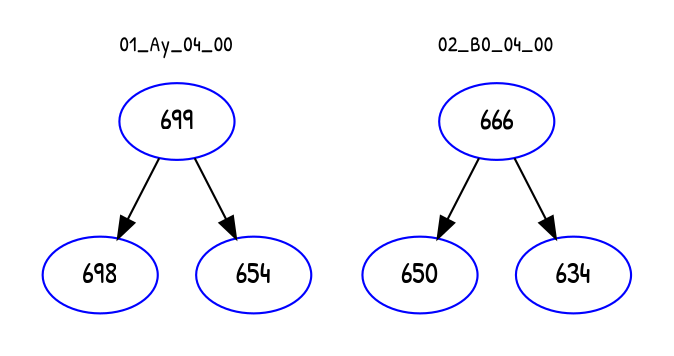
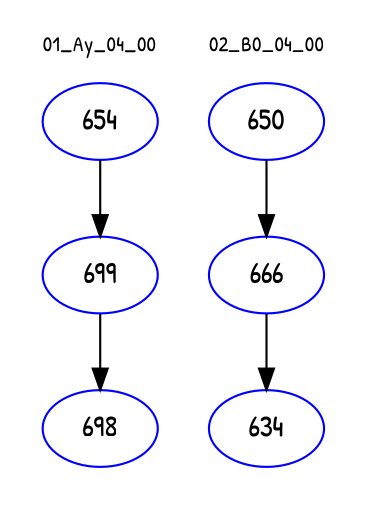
(210, 189) -> (100, 188)
(463, 189) -> (266, 188)
